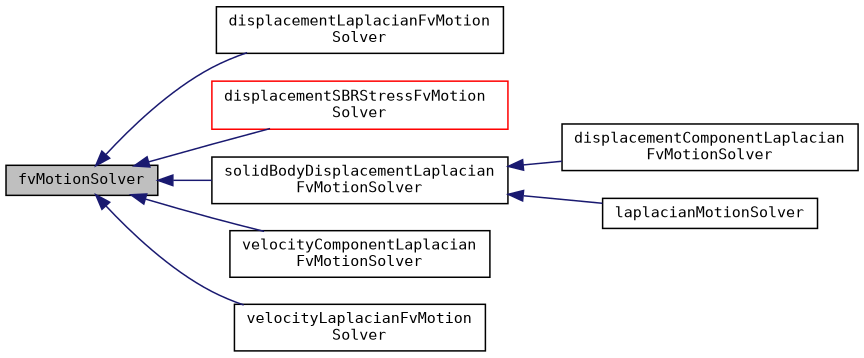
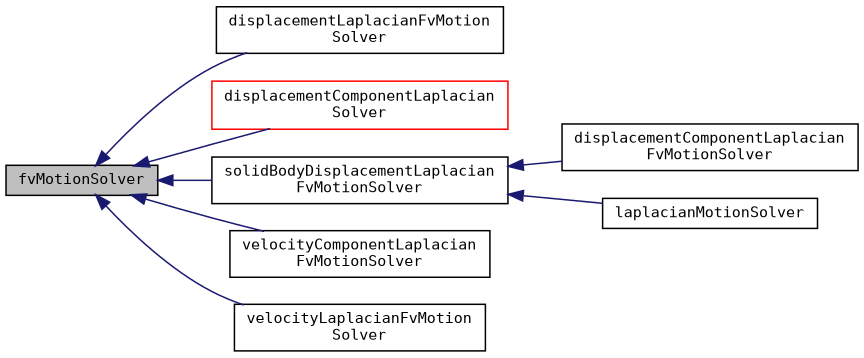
(360, 105) -> (360, 105)
